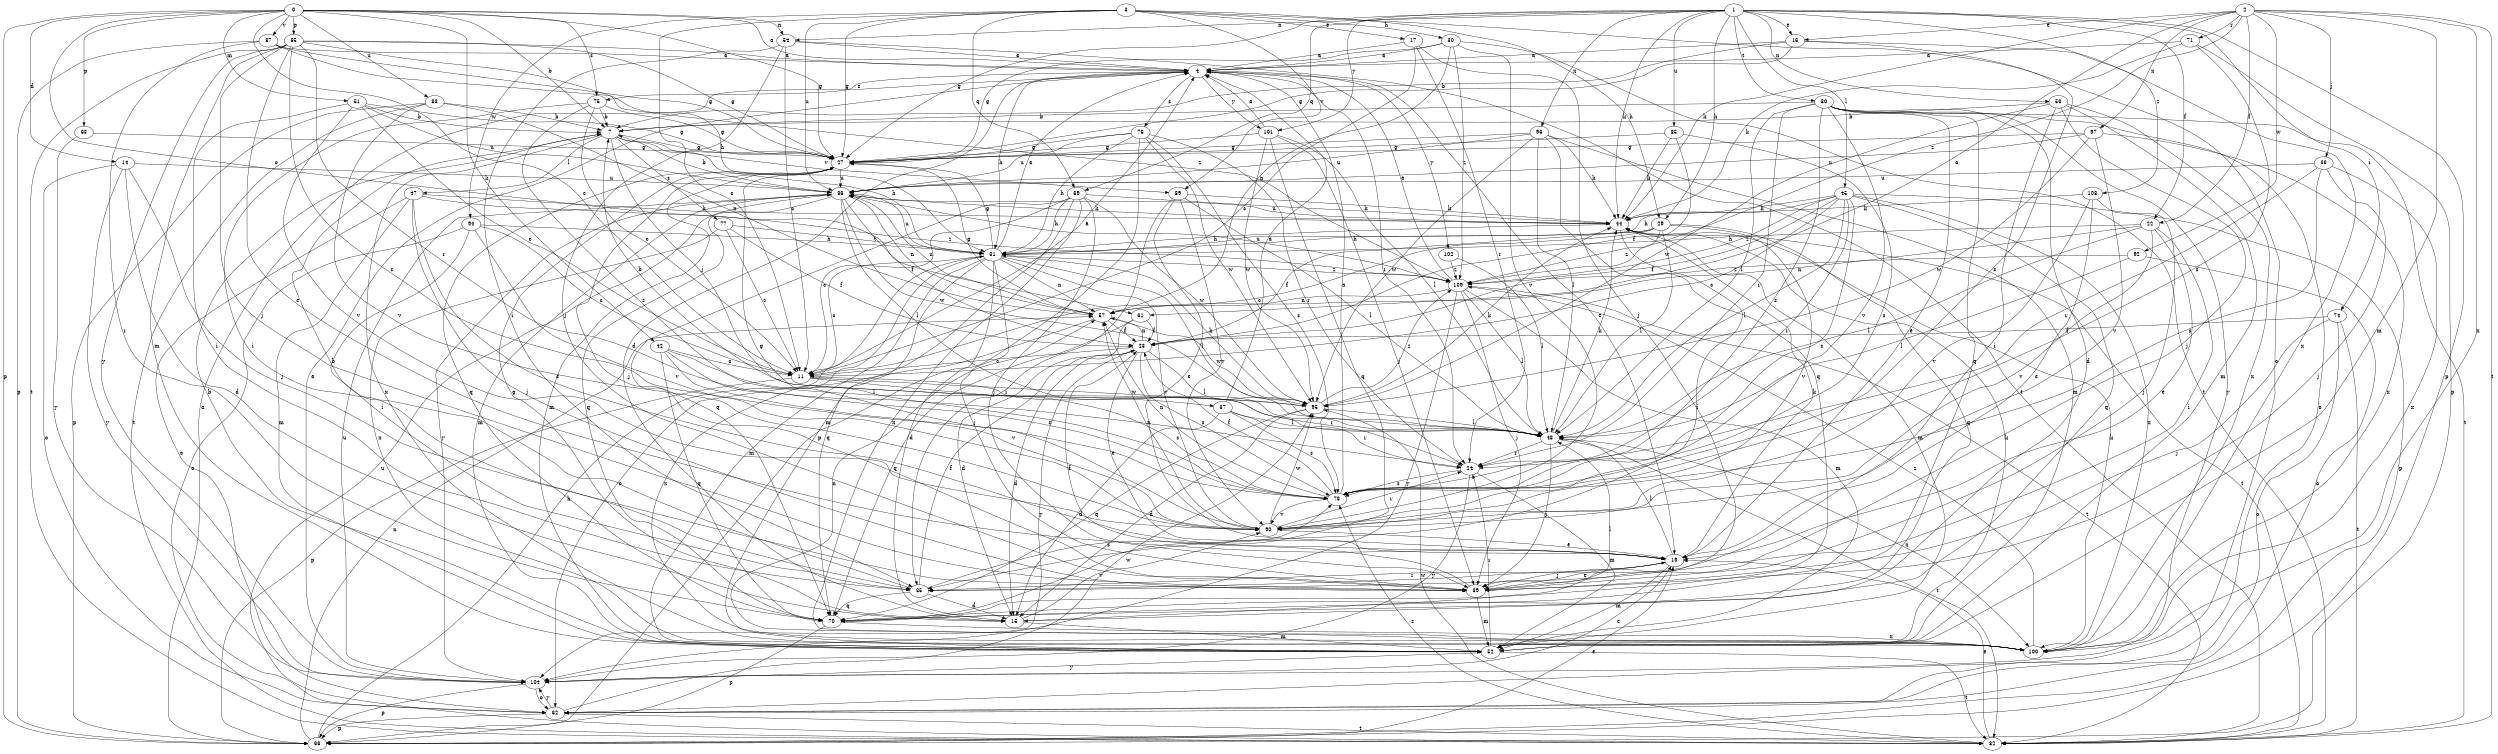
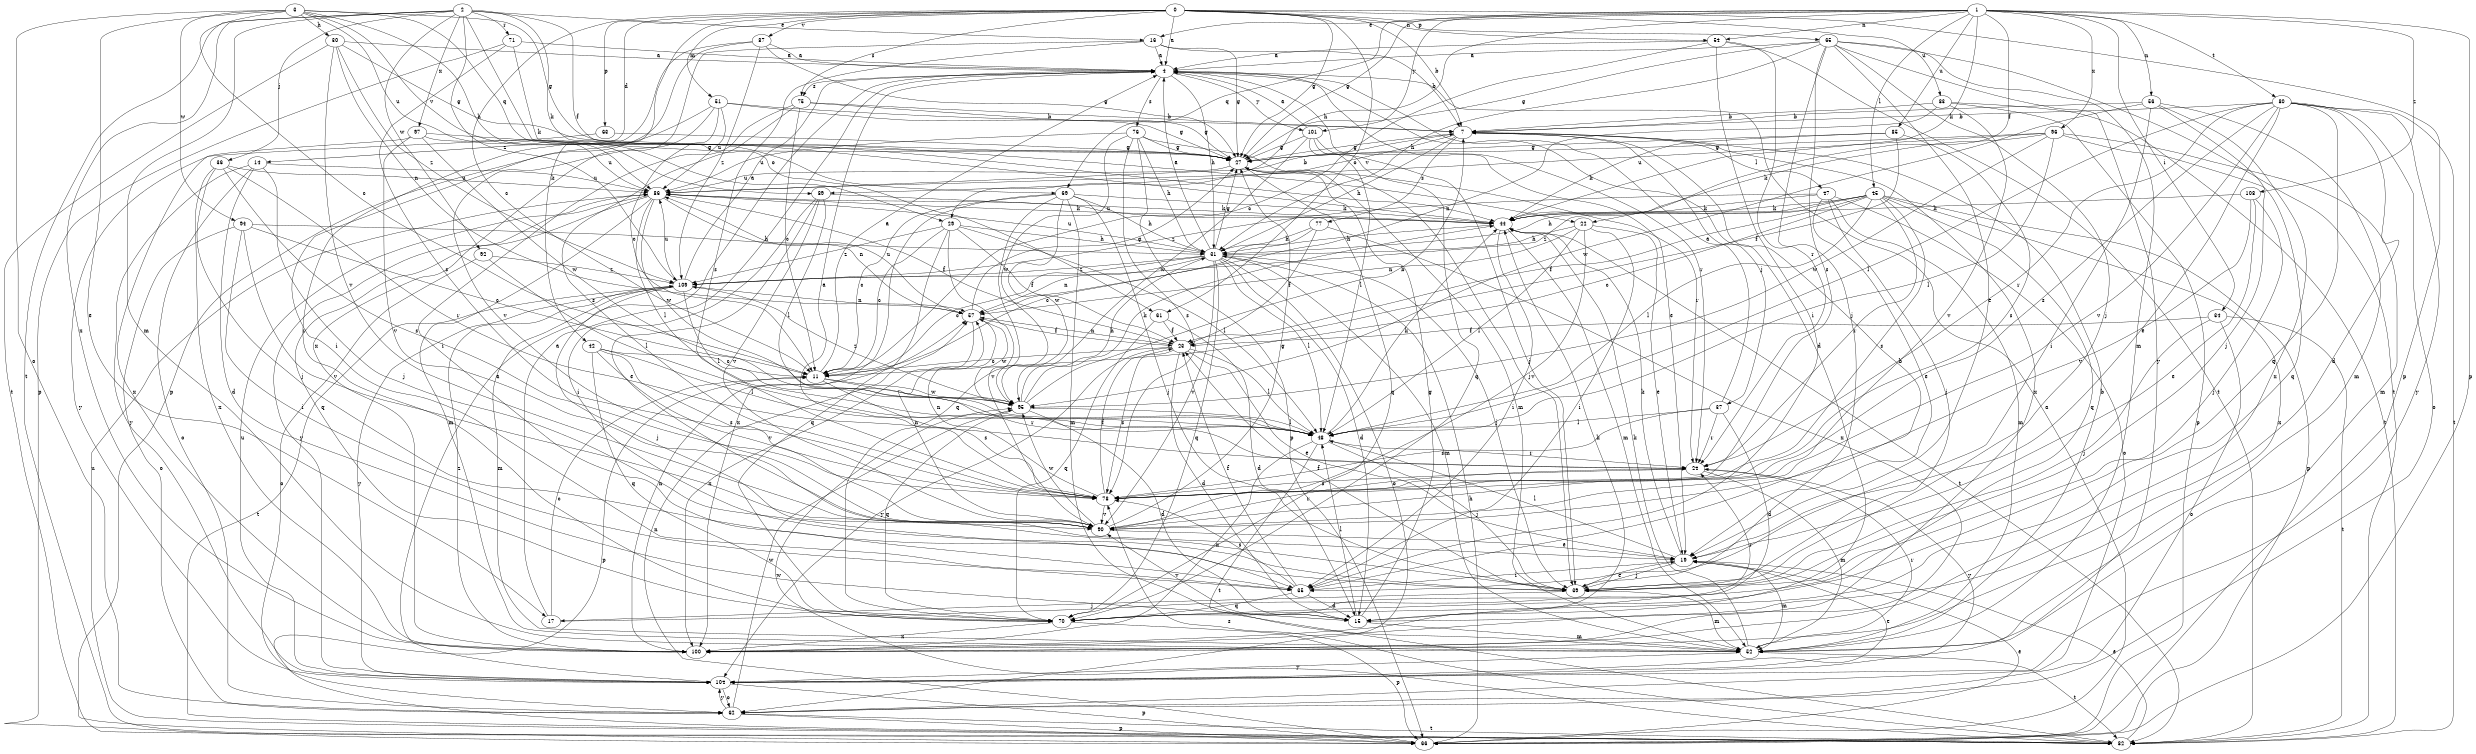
(875, 239) -> (1287, 239)
(1449, 255) -> none
(2337, 316) -> (2217, 316)
(1664, 356) -> (1065, 604)
